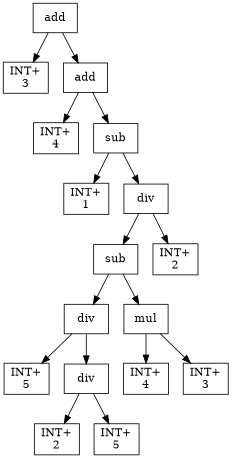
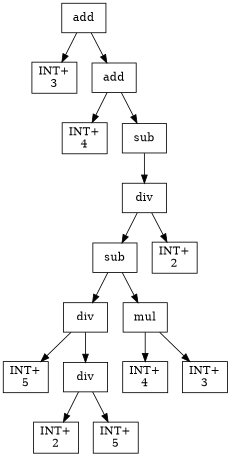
(86, 199) -> none
